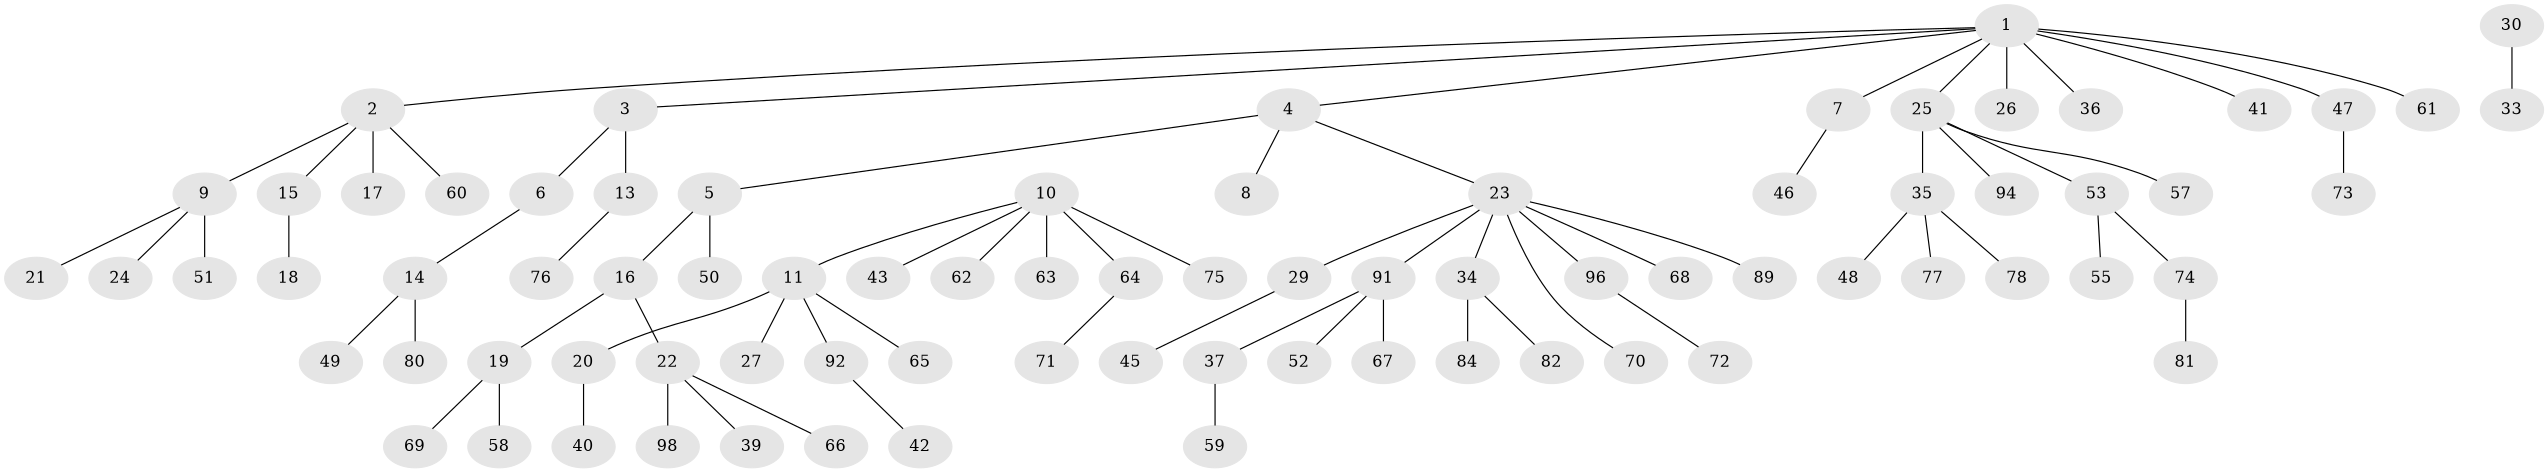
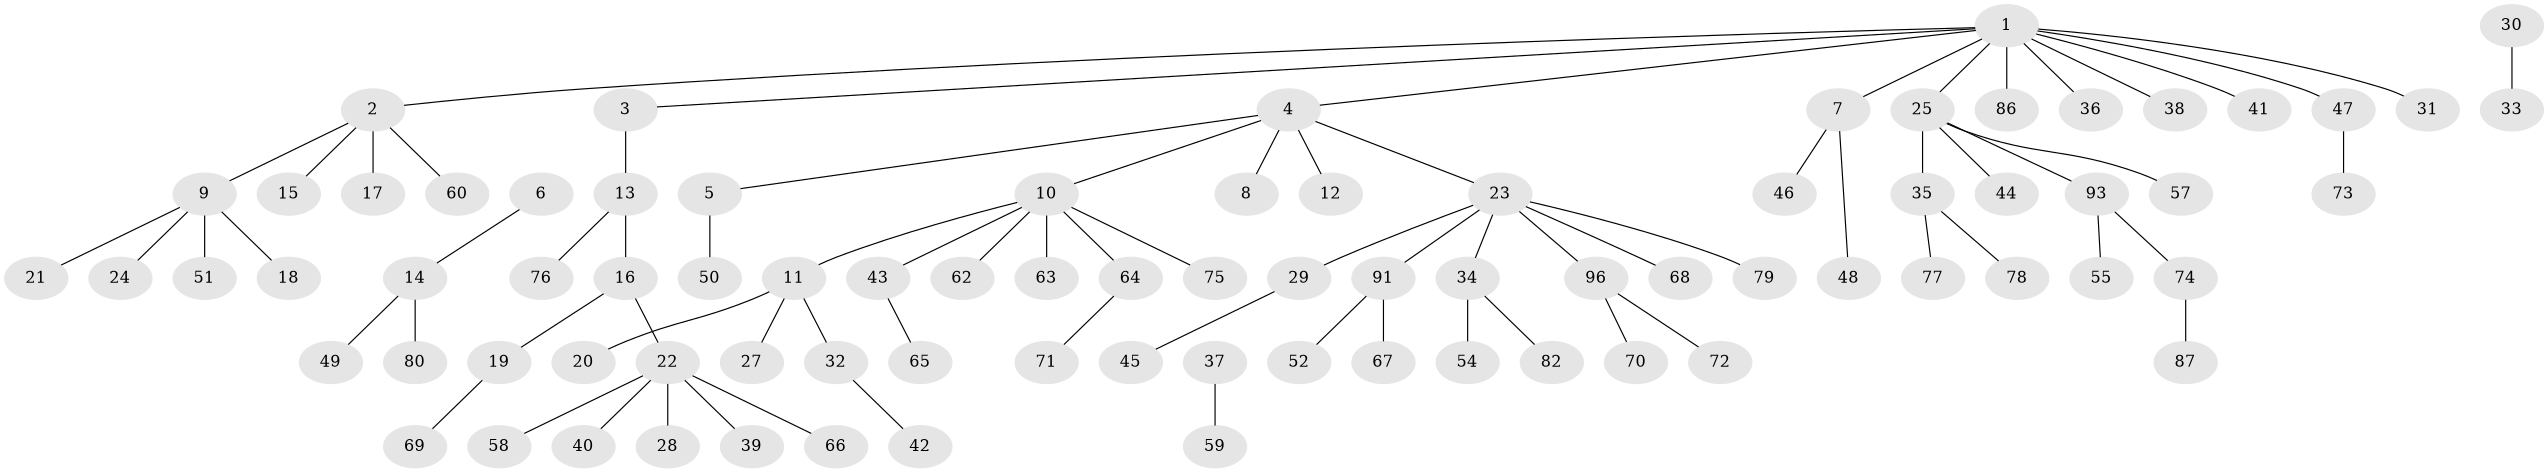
(2007, 110) -> (2007, 110)
none -> (2175, 110)
(2428, 110) -> (2428, 110)
(584, 152) -> none
none -> (1168, 152)
none -> (1331, 194)
(2007, 194) -> (2007, 194)
(2097, 194) -> (2097, 194)
(289, 236) -> (247, 236)
(668, 236) -> (626, 236)
(1886, 236) -> (1844, 194)
(1765, 278) -> (1765, 278)
(1548, 291) -> (1616, 320)
(1299, 320) -> none
(857, 321) -> (899, 320)
(836, 363) -> (836, 363)
(1468, 363) -> (1468, 363)
(2186, 363) -> (2186, 363)
(499, 405) -> (584, 405)
(584, 405) -> (626, 404)
(668, 447) -> (668, 447)
